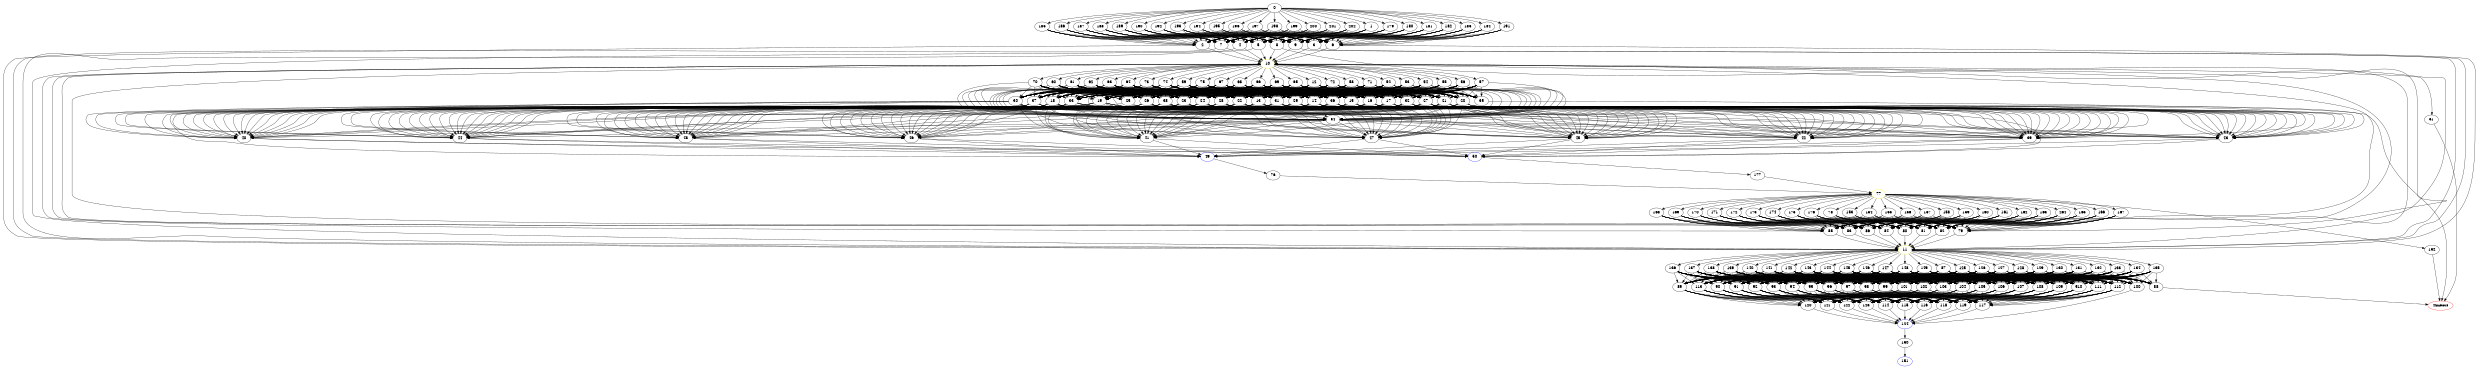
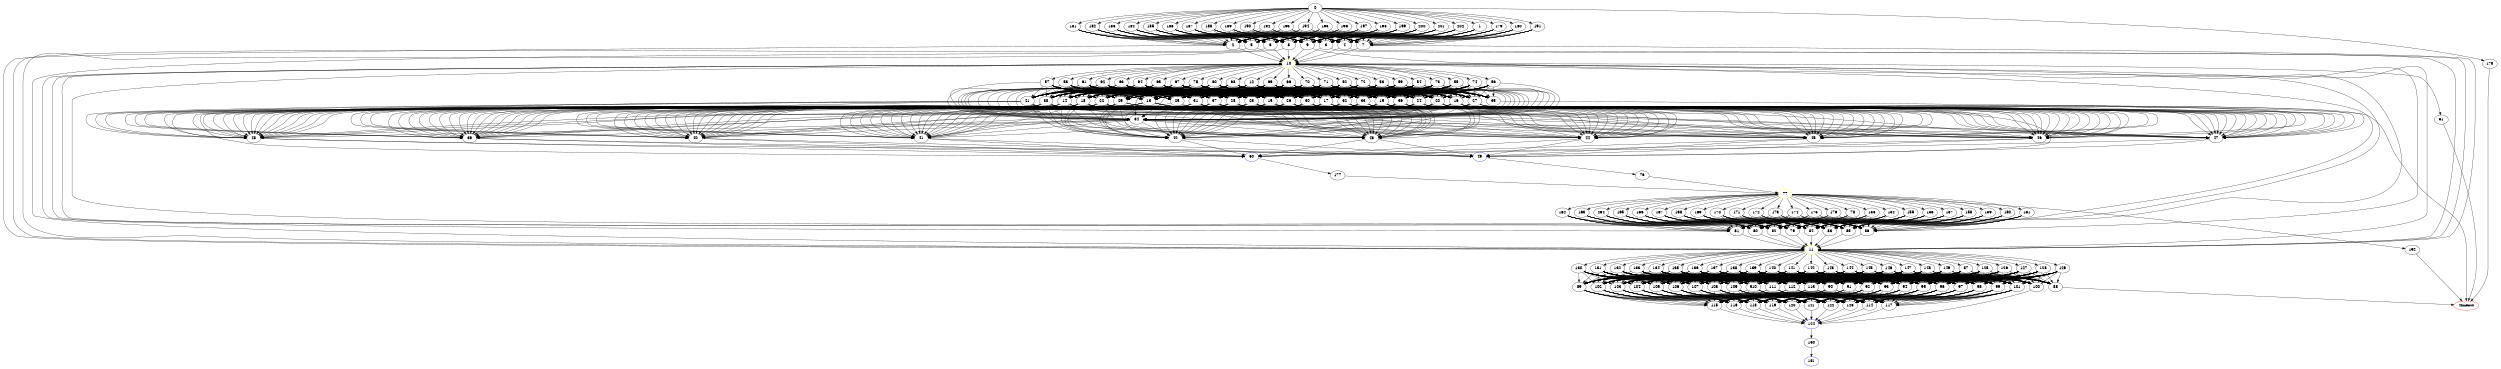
none -> (2490, 64)
